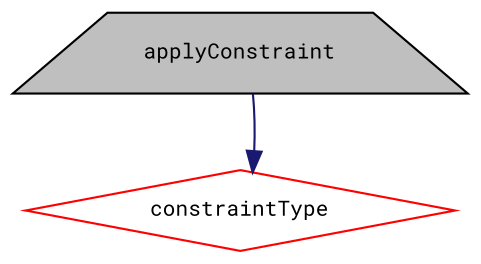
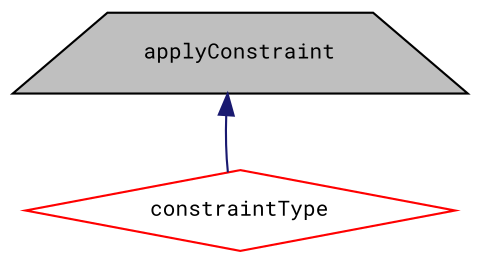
(255, 122) -> (226, 144)
